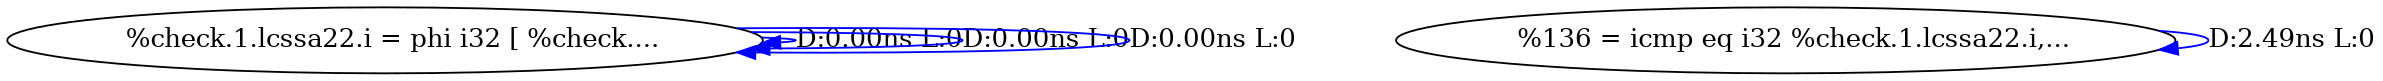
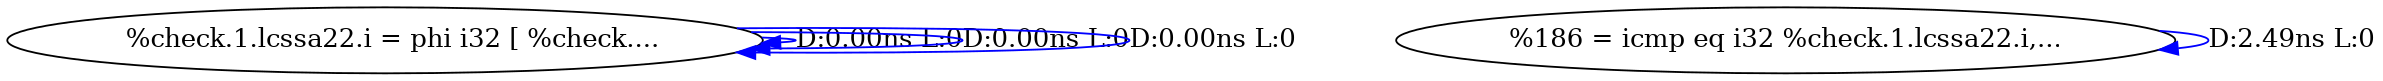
(1786, 40) -> (1786, 40)
